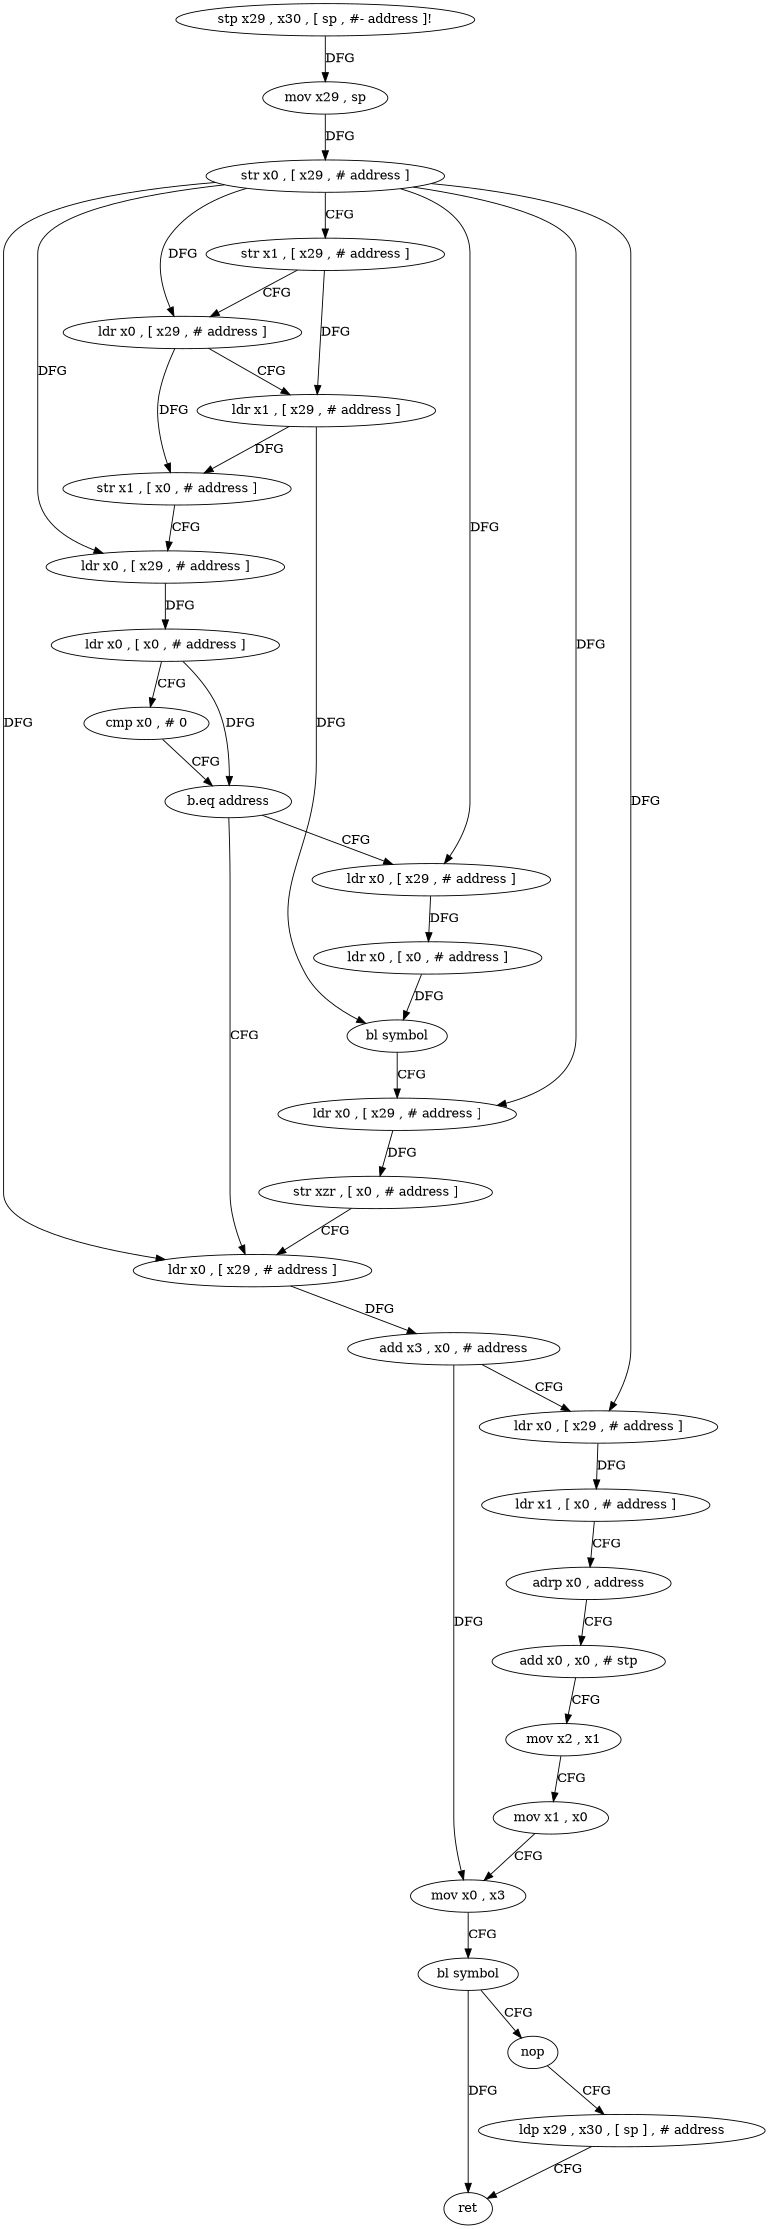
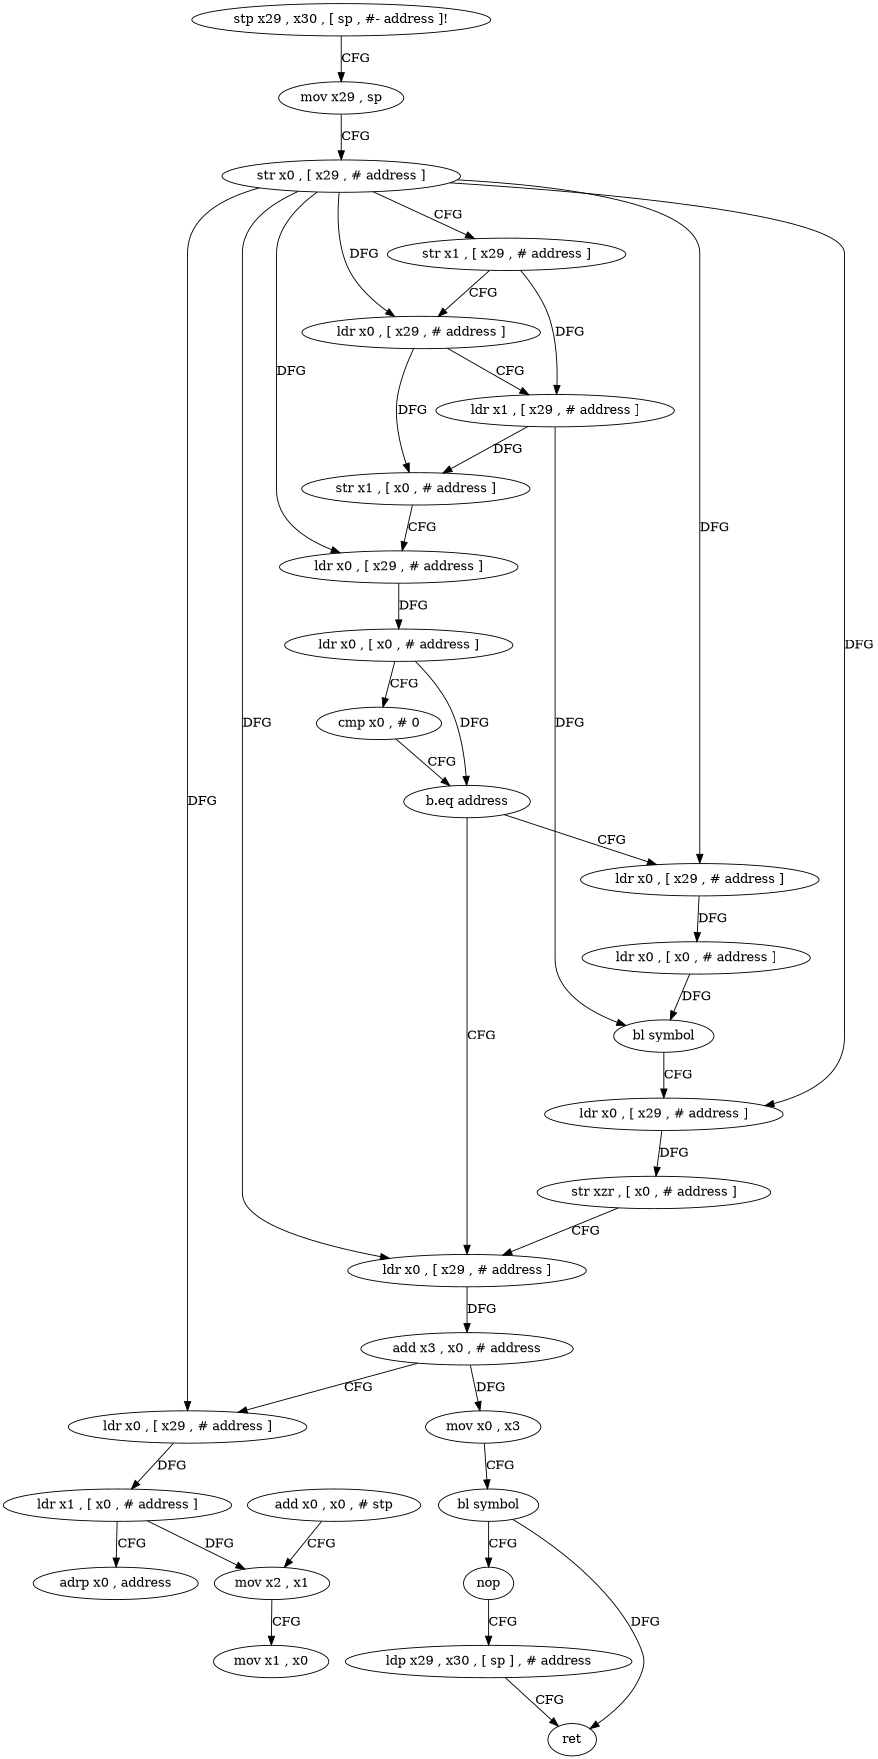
(340, 59) -> (356, 59)
(340, 137) -> (356, 137)
none -> (192, 1543)
(584, 1618) -> none
(513, 1854) -> none
